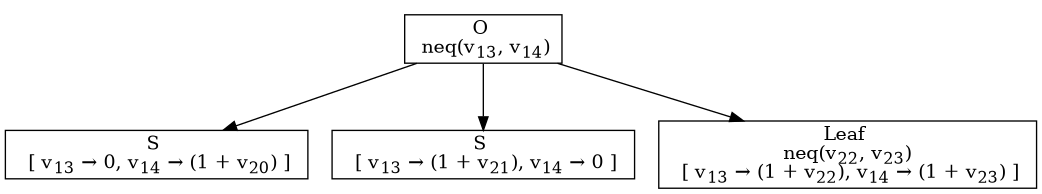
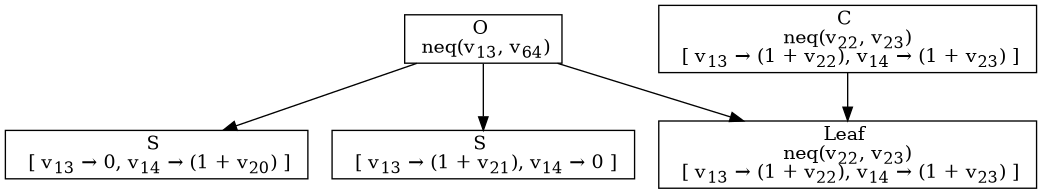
none -> (848, 39)
(532, 47) -> (532, 47)
